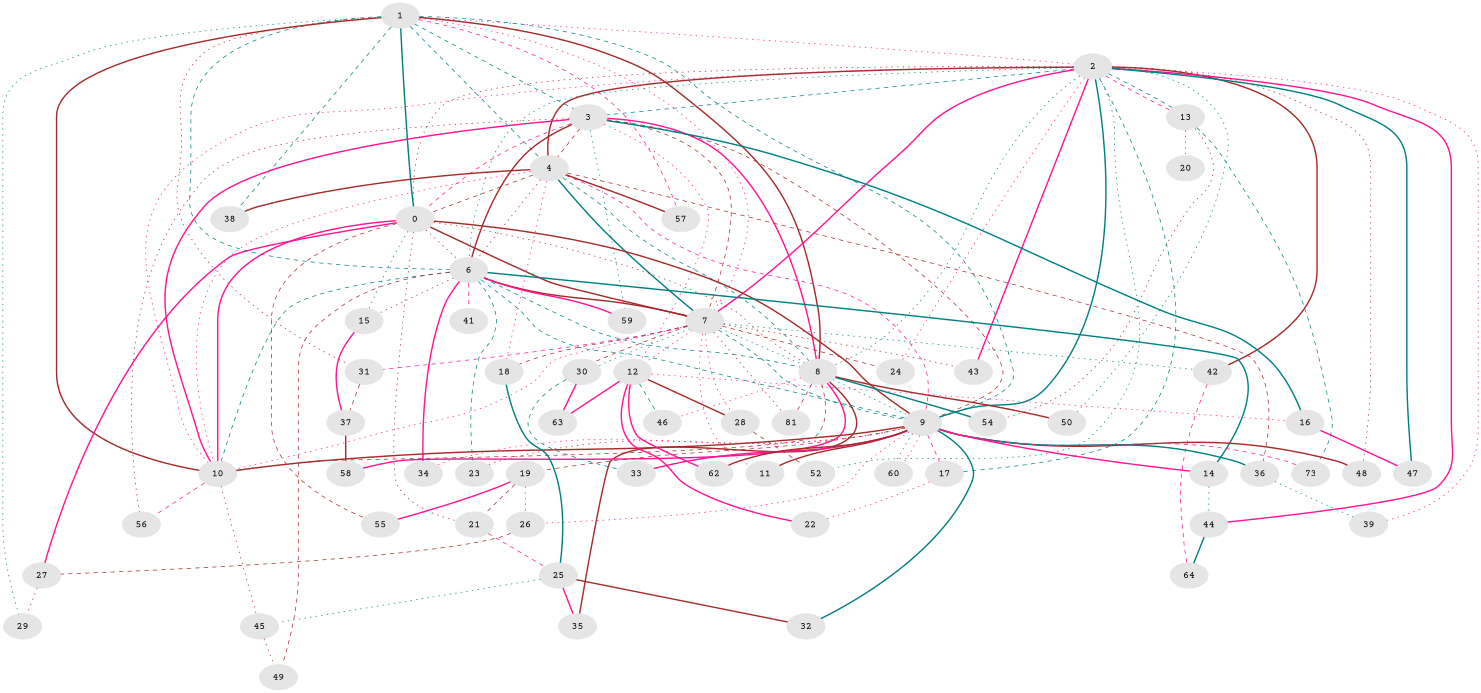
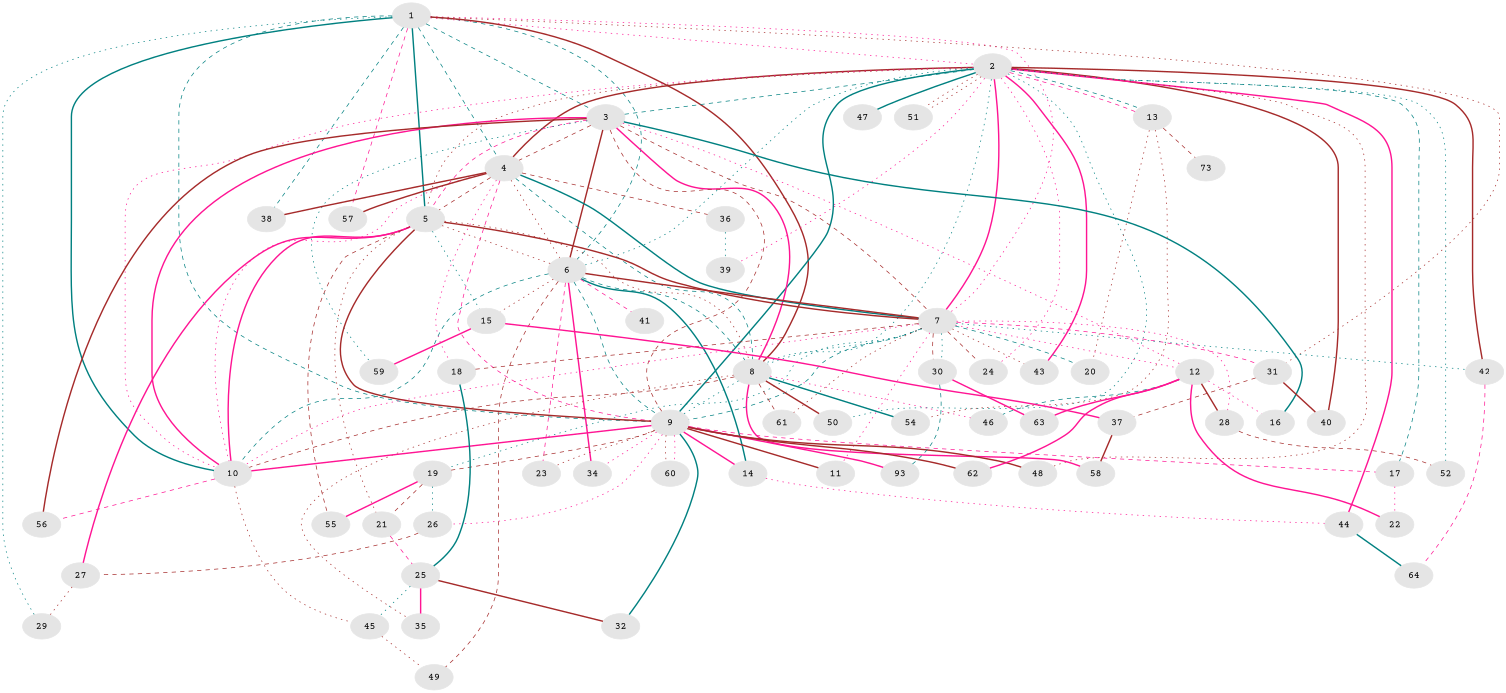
none -> (913, 117)
(57, 162) -> (71, 155)
(214, 171) -> (211, 177)
(415, 219) -> (426, 219)
(1295, 284) -> (1179, 143)
(580, 303) -> (427, 349)
none -> (1016, 343)
(477, 366) -> (555, 367)
none -> (679, 405)
(791, 423) -> (782, 423)
none -> (1326, 423)
(1093, 445) -> none
(1118, 445) -> none
(1359, 448) -> none
(587, 449) -> (451, 448)
(636, 474) -> (900, 474)
(606, 476) -> (434, 440)
(1209, 499) -> (1045, 509)
